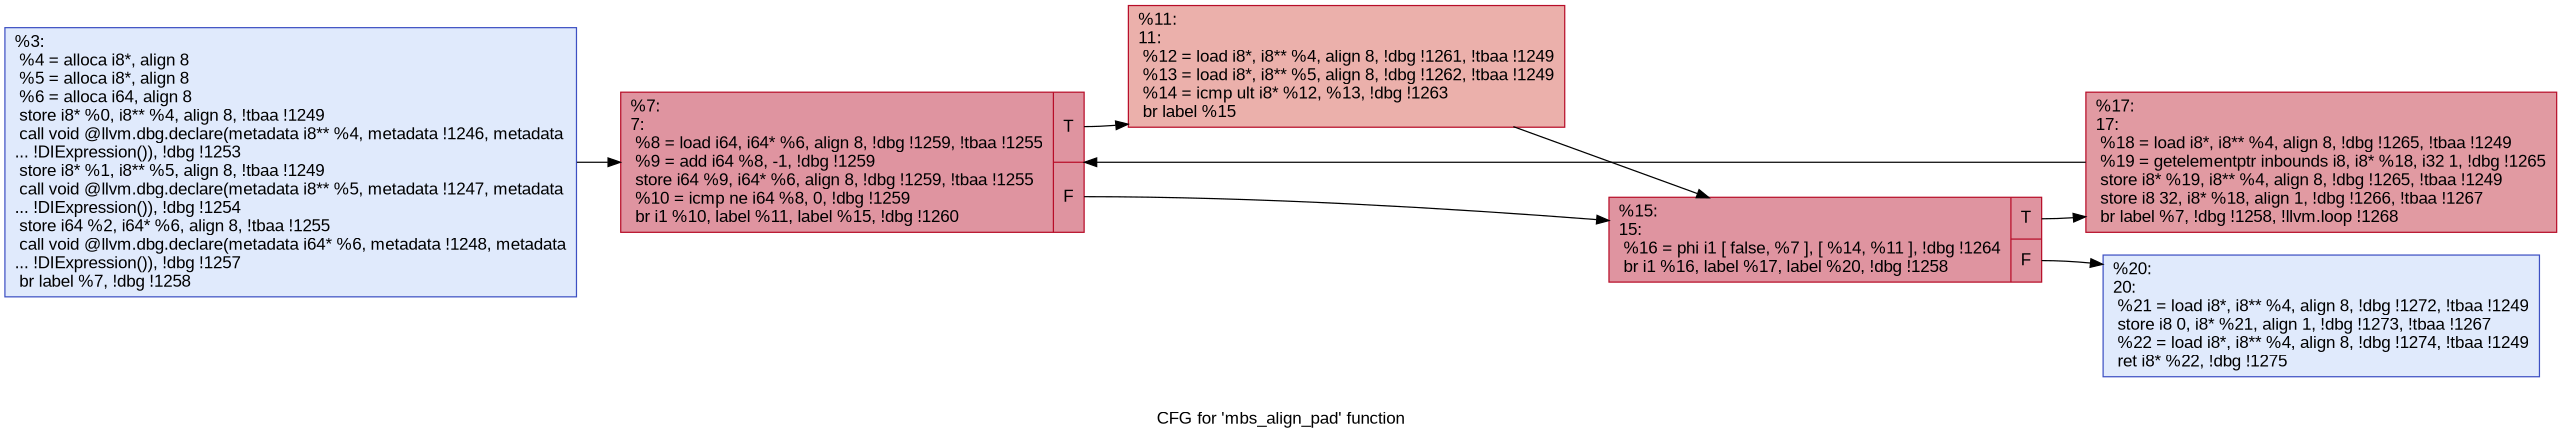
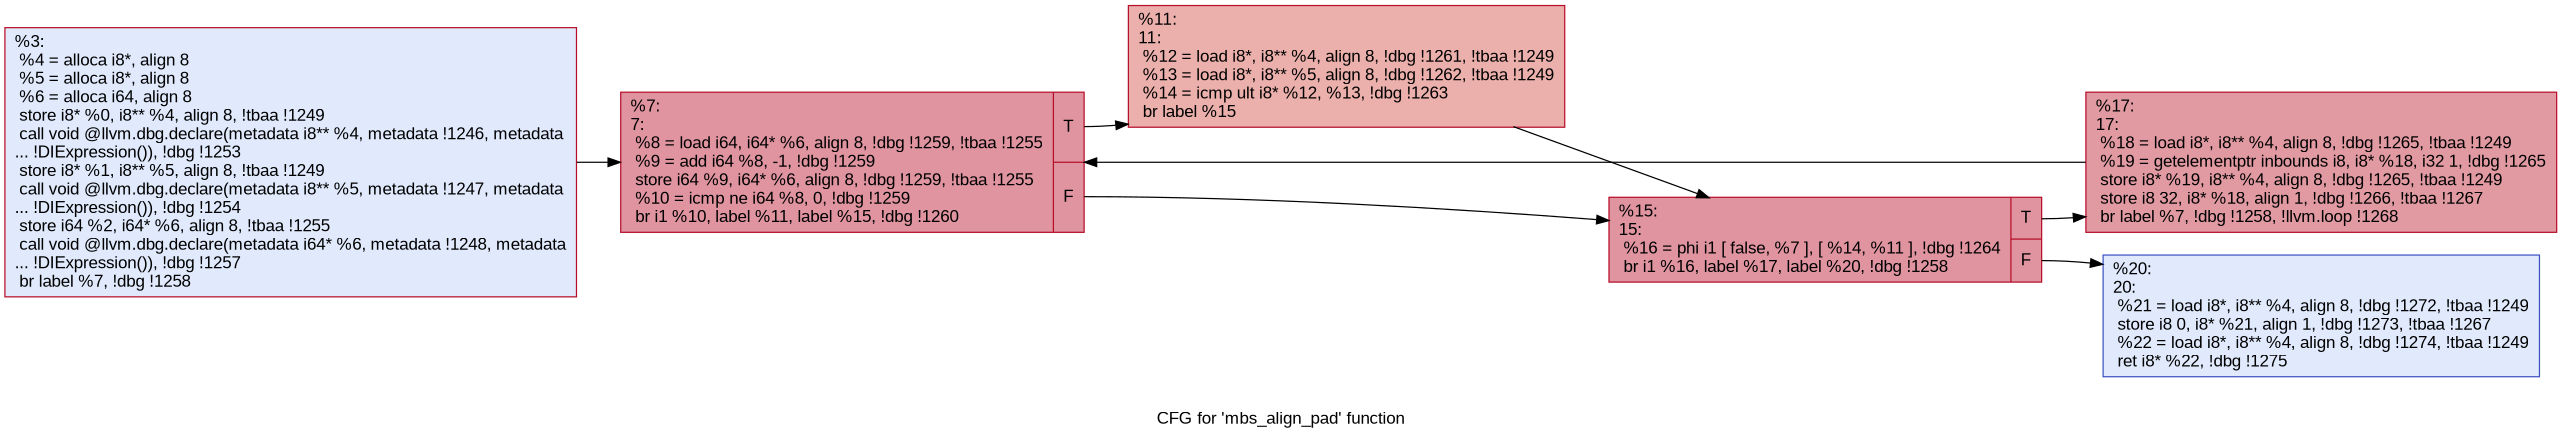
(291, 162) -> (291, 162)
